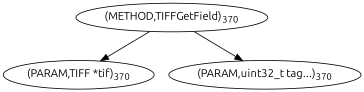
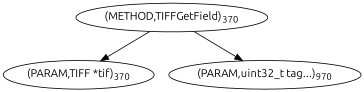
(324, 74) -> (324, 74)
